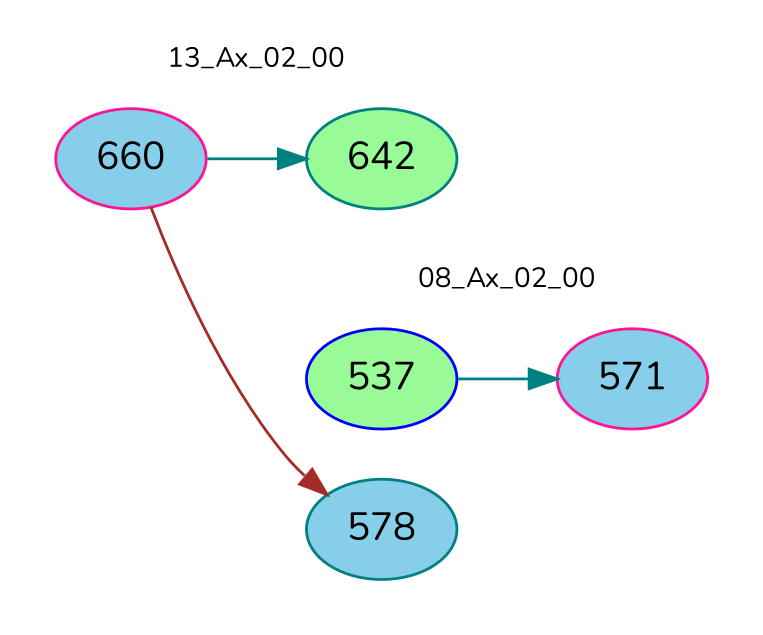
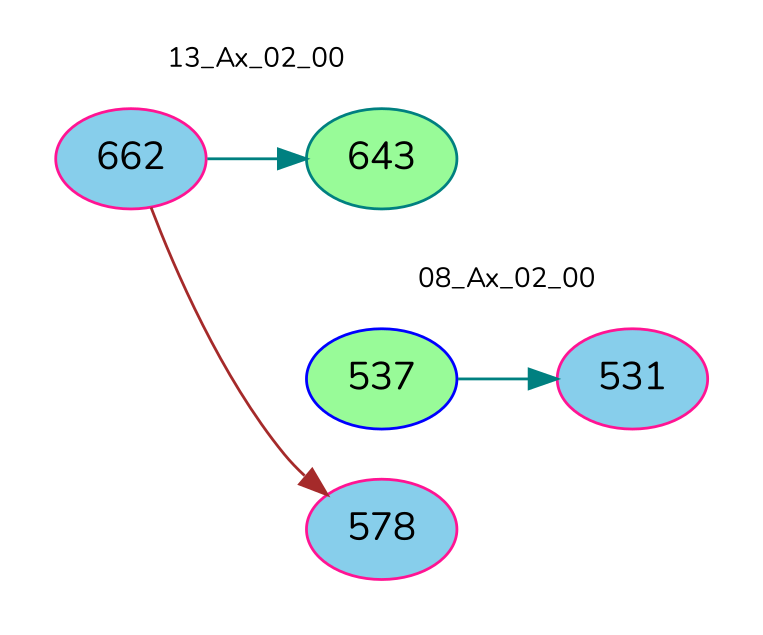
(131, 159) -> (131, 159)
(382, 159) -> (382, 159)
(632, 379) -> (632, 379)
(382, 529) -> (382, 529)
